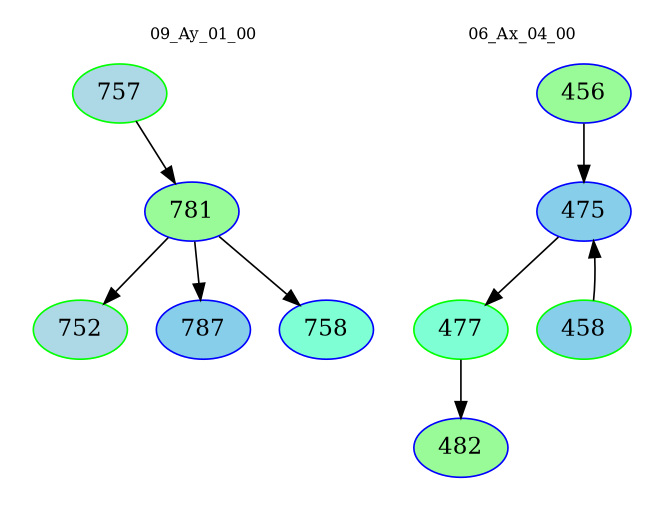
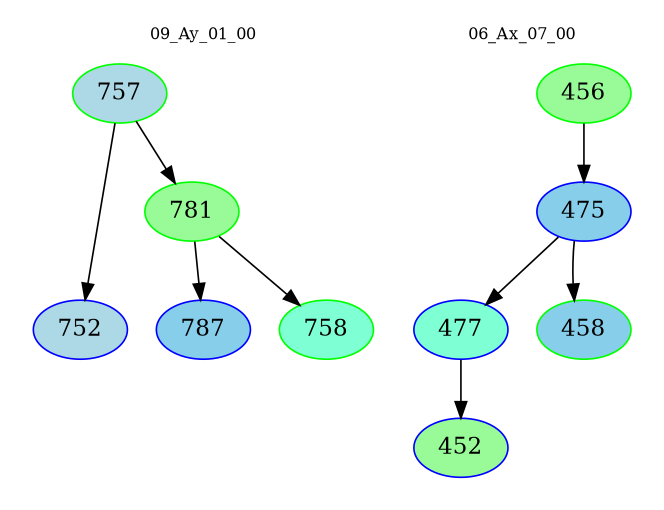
(522, 35) -> (522, 35)
(584, 93) -> (584, 93)
(192, 212) -> (192, 212)
(142, 265) -> (101, 203)
(595, 279) -> (573, 262)
(80, 330) -> (80, 330)
(326, 330) -> (326, 330)
(461, 330) -> (461, 330)
(461, 448) -> (461, 448)
